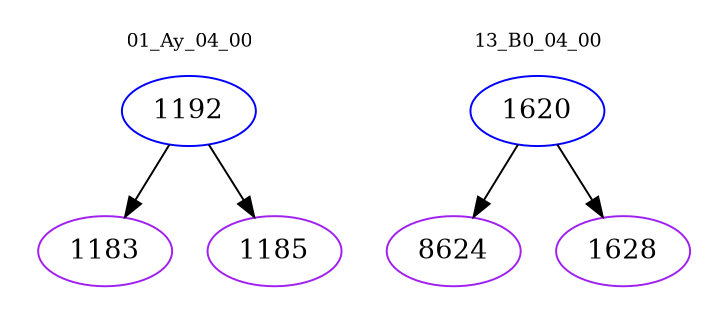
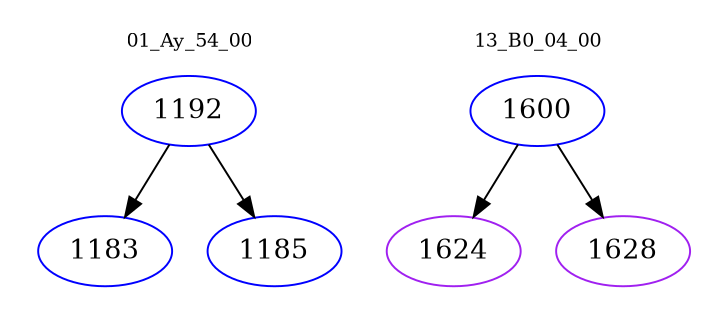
(190, 42) -> (190, 42)
(537, 111) -> (537, 111)
(105, 251) -> (105, 251)
(275, 251) -> (275, 251)
(454, 251) -> (454, 251)
